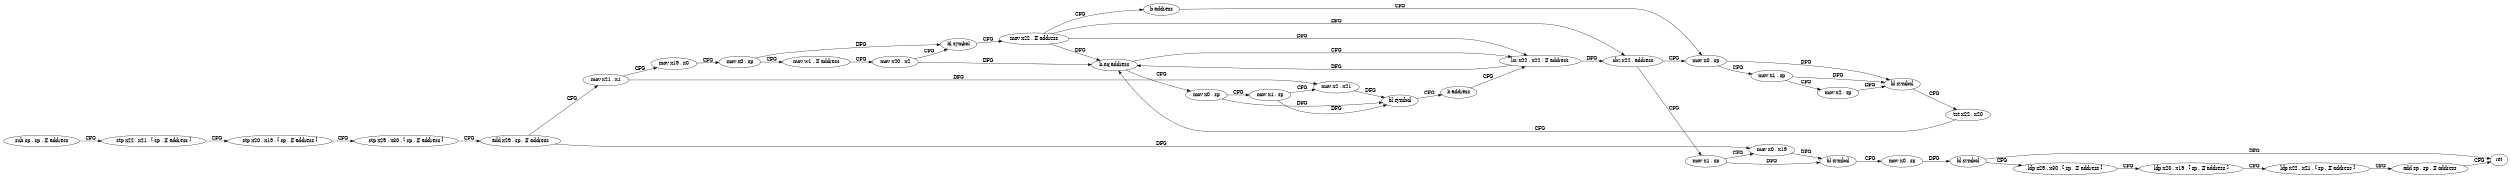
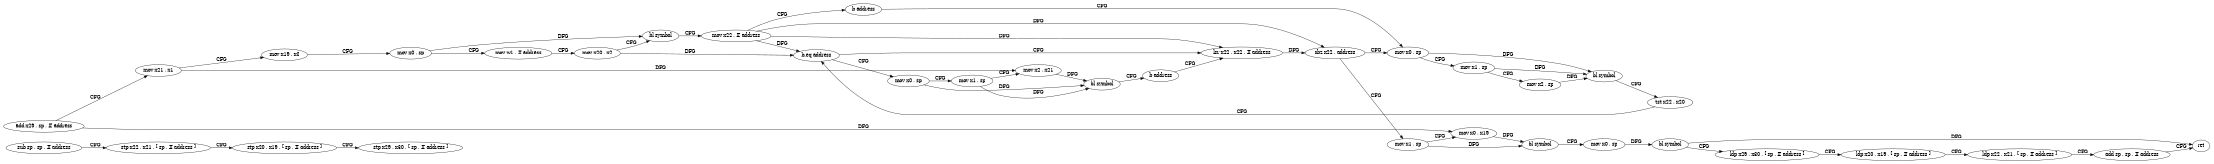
(1326, 69) -> none
(467, 141) -> none
